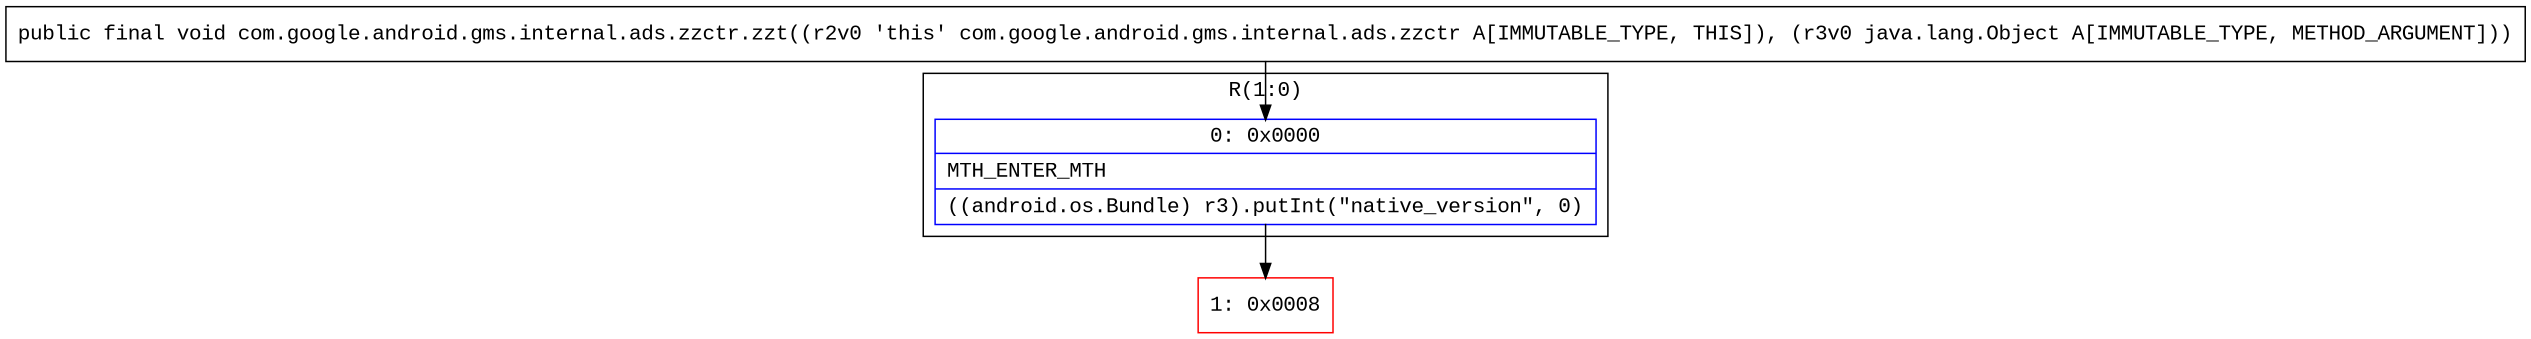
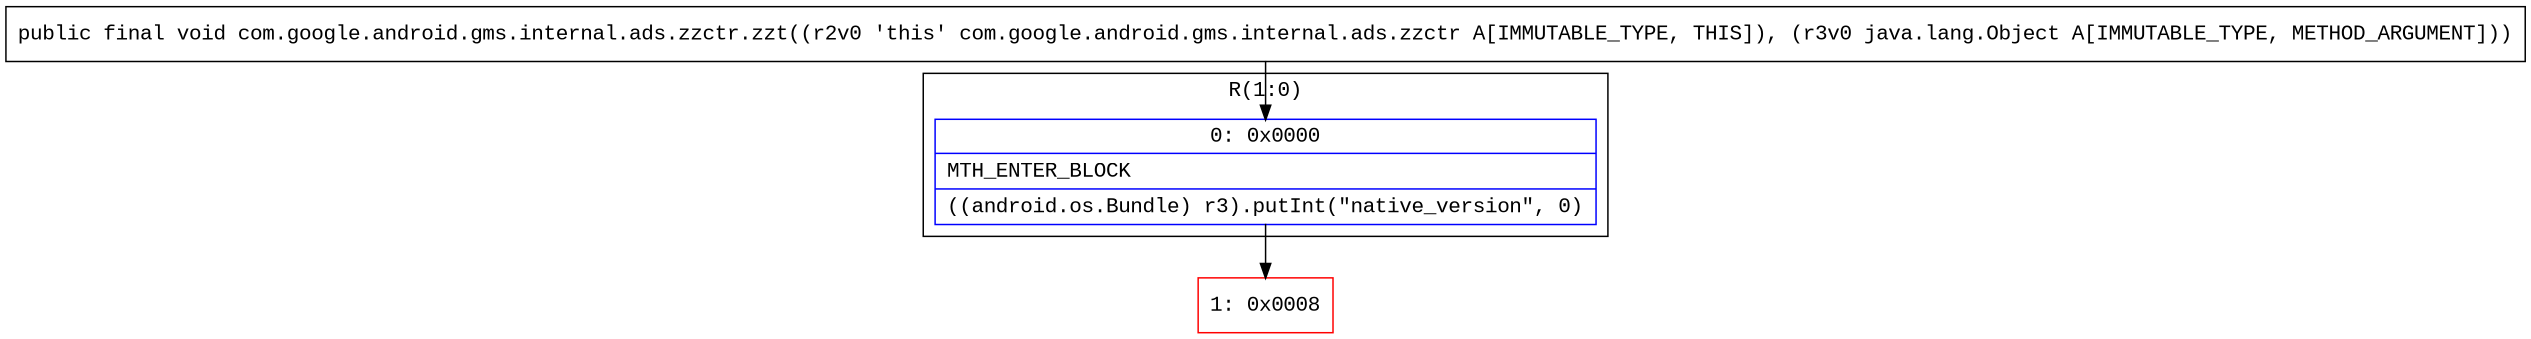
(1027, 170) -> (1039, 170)
